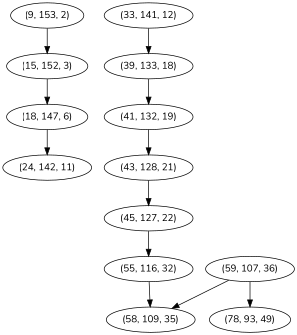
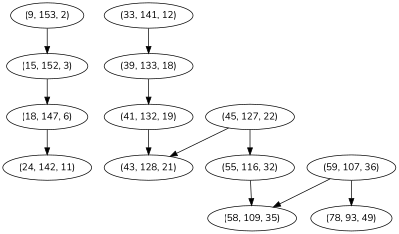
(149, 189) -> (203, 141)
